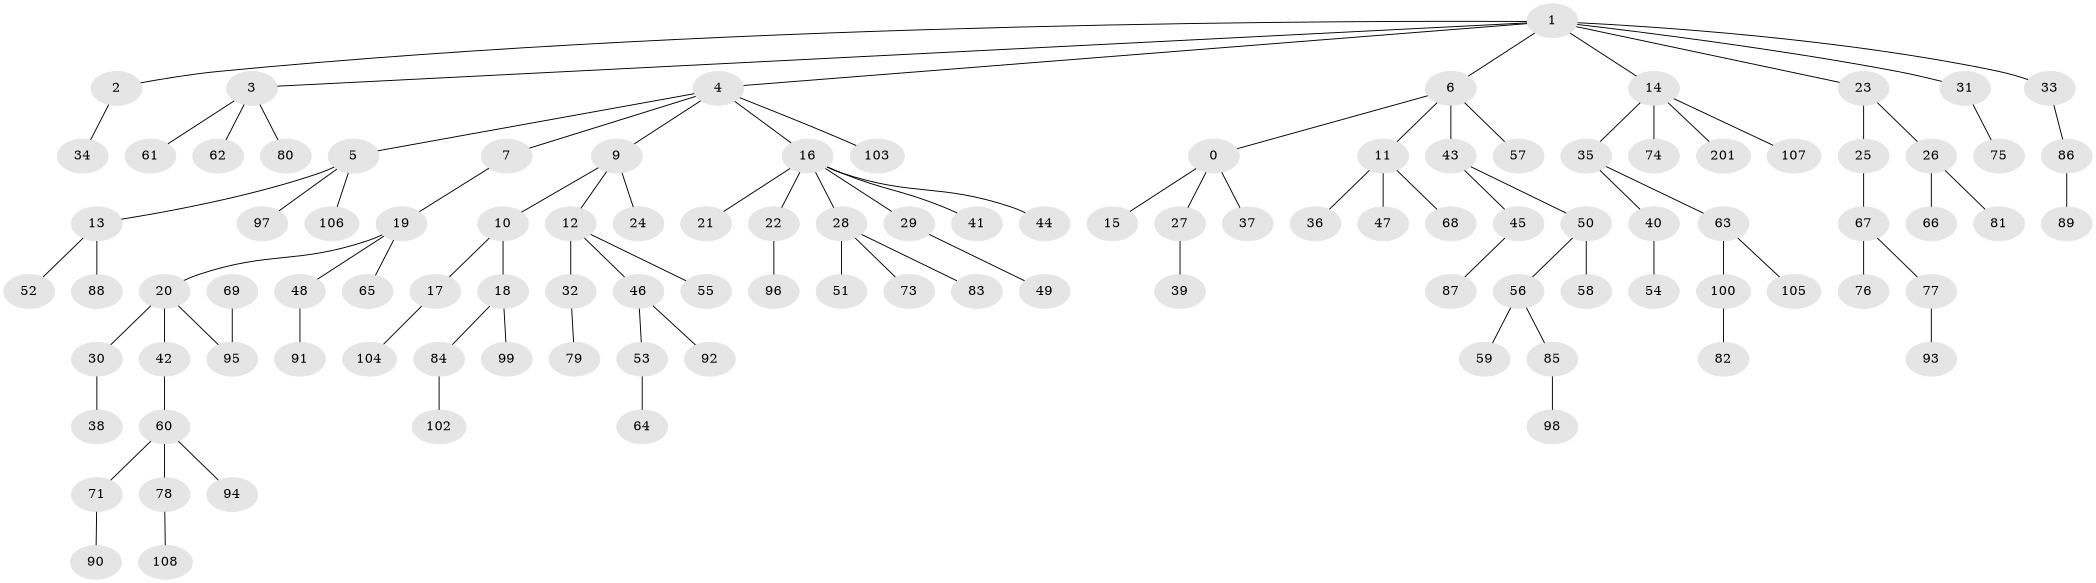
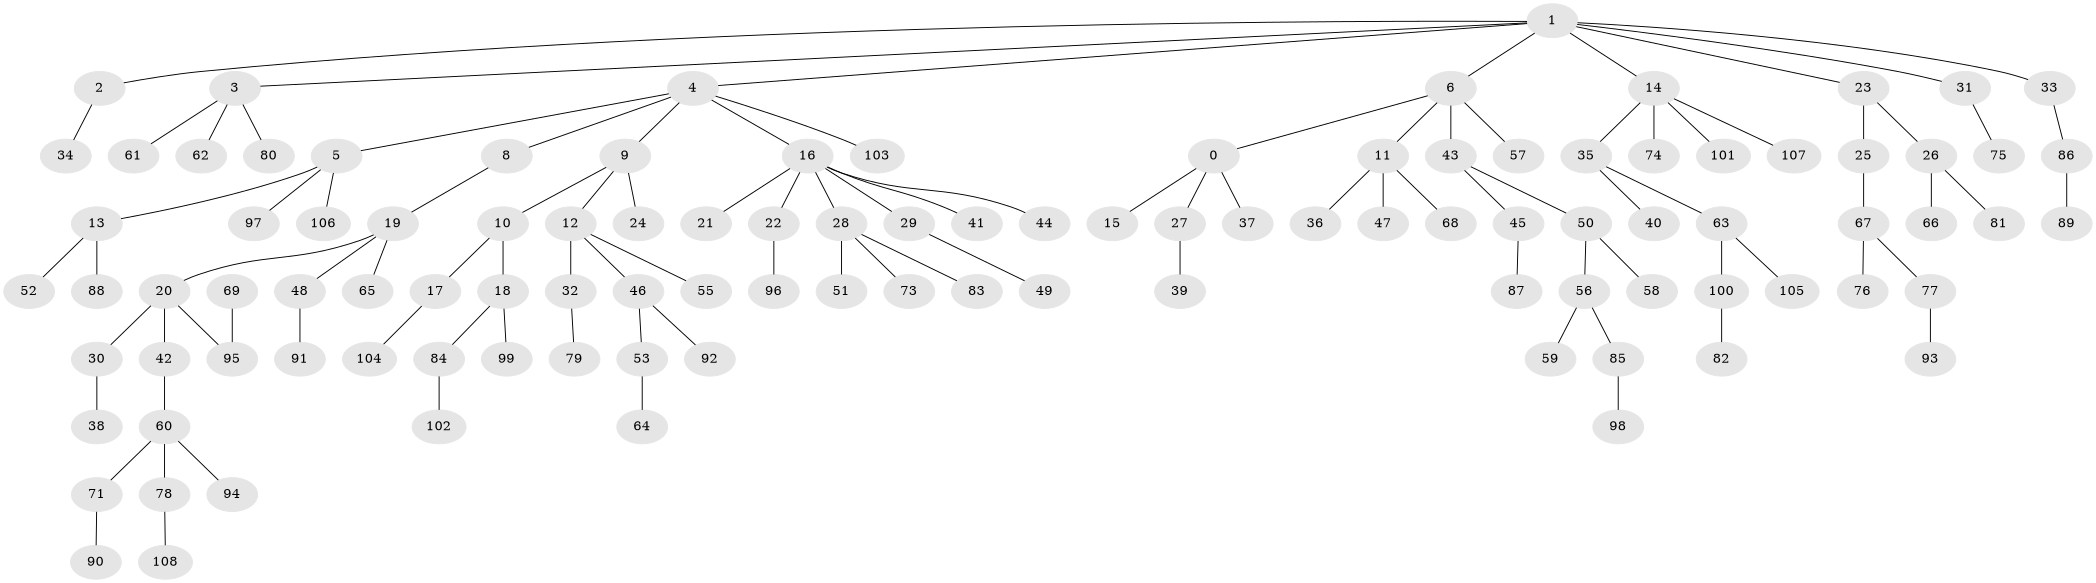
(507, 156) -> (507, 156)
(1724, 156) -> (1724, 156)
(1654, 291) -> none
